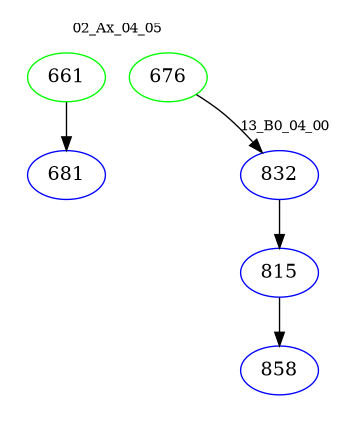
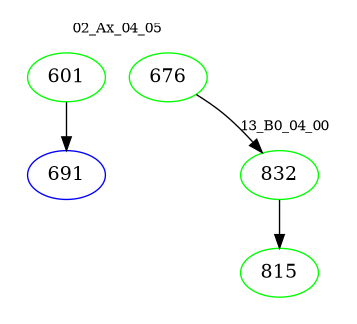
(66, 77) -> (66, 77)
(66, 175) -> (66, 175)
(280, 175) -> (280, 175)
(280, 273) -> (280, 273)
(280, 370) -> none
